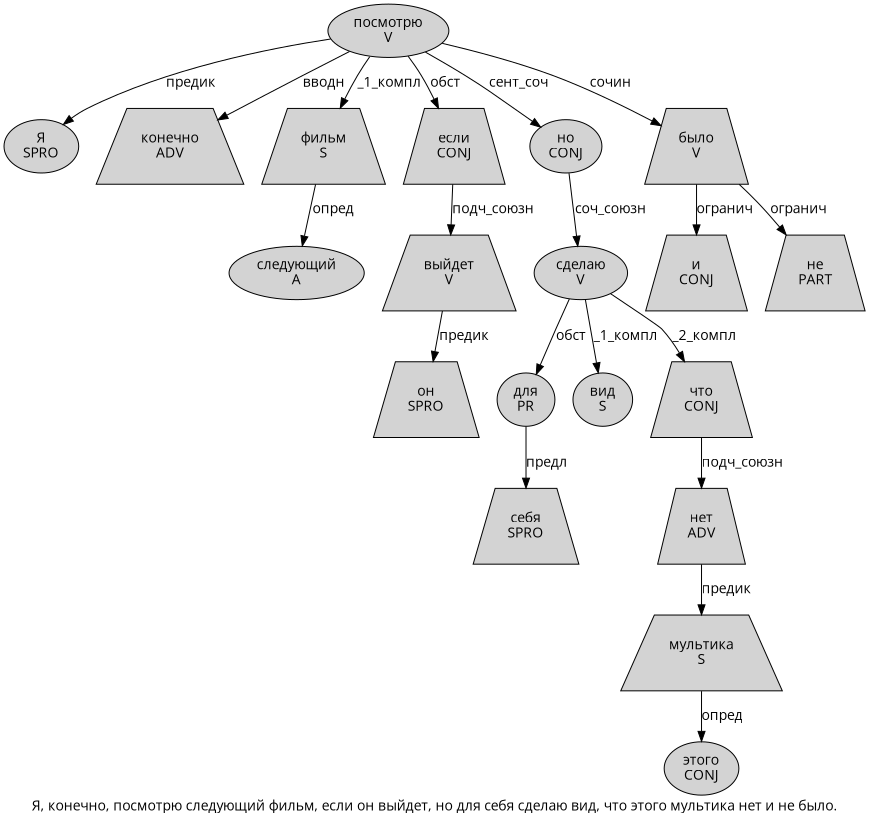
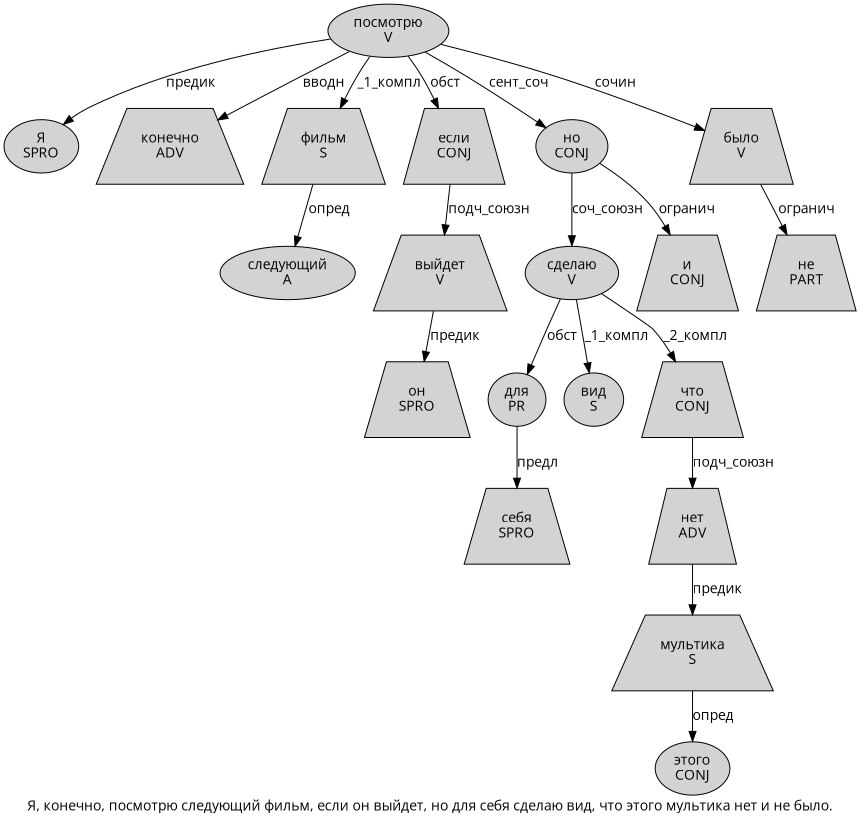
(697, 205) -> (636, 191)
